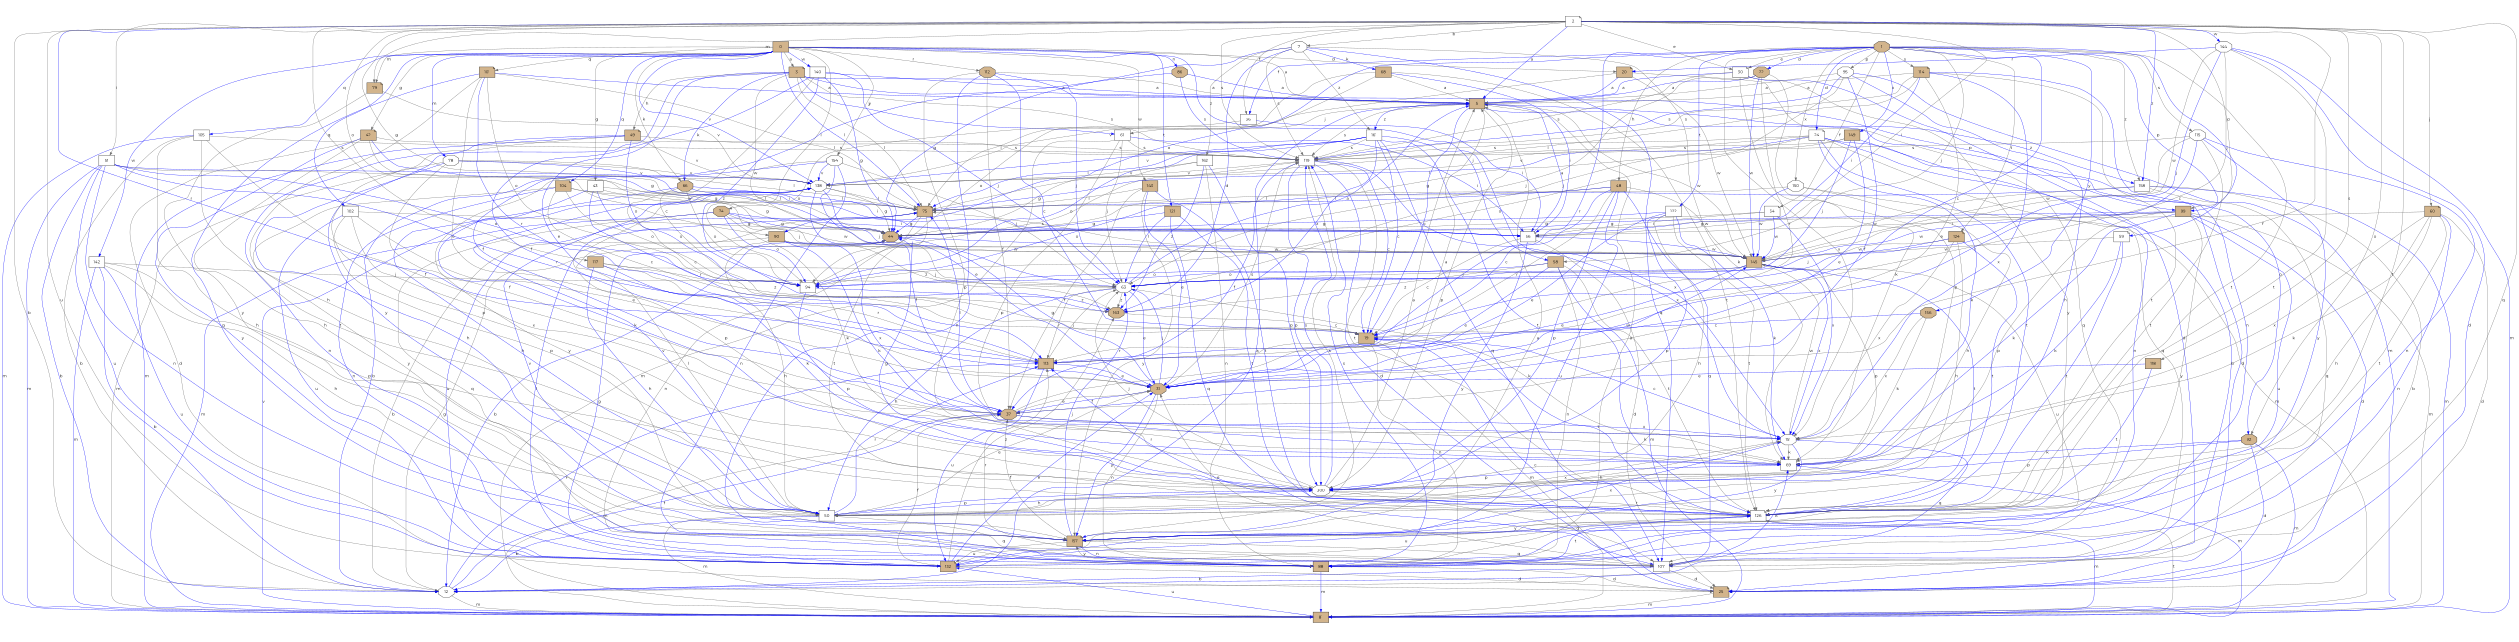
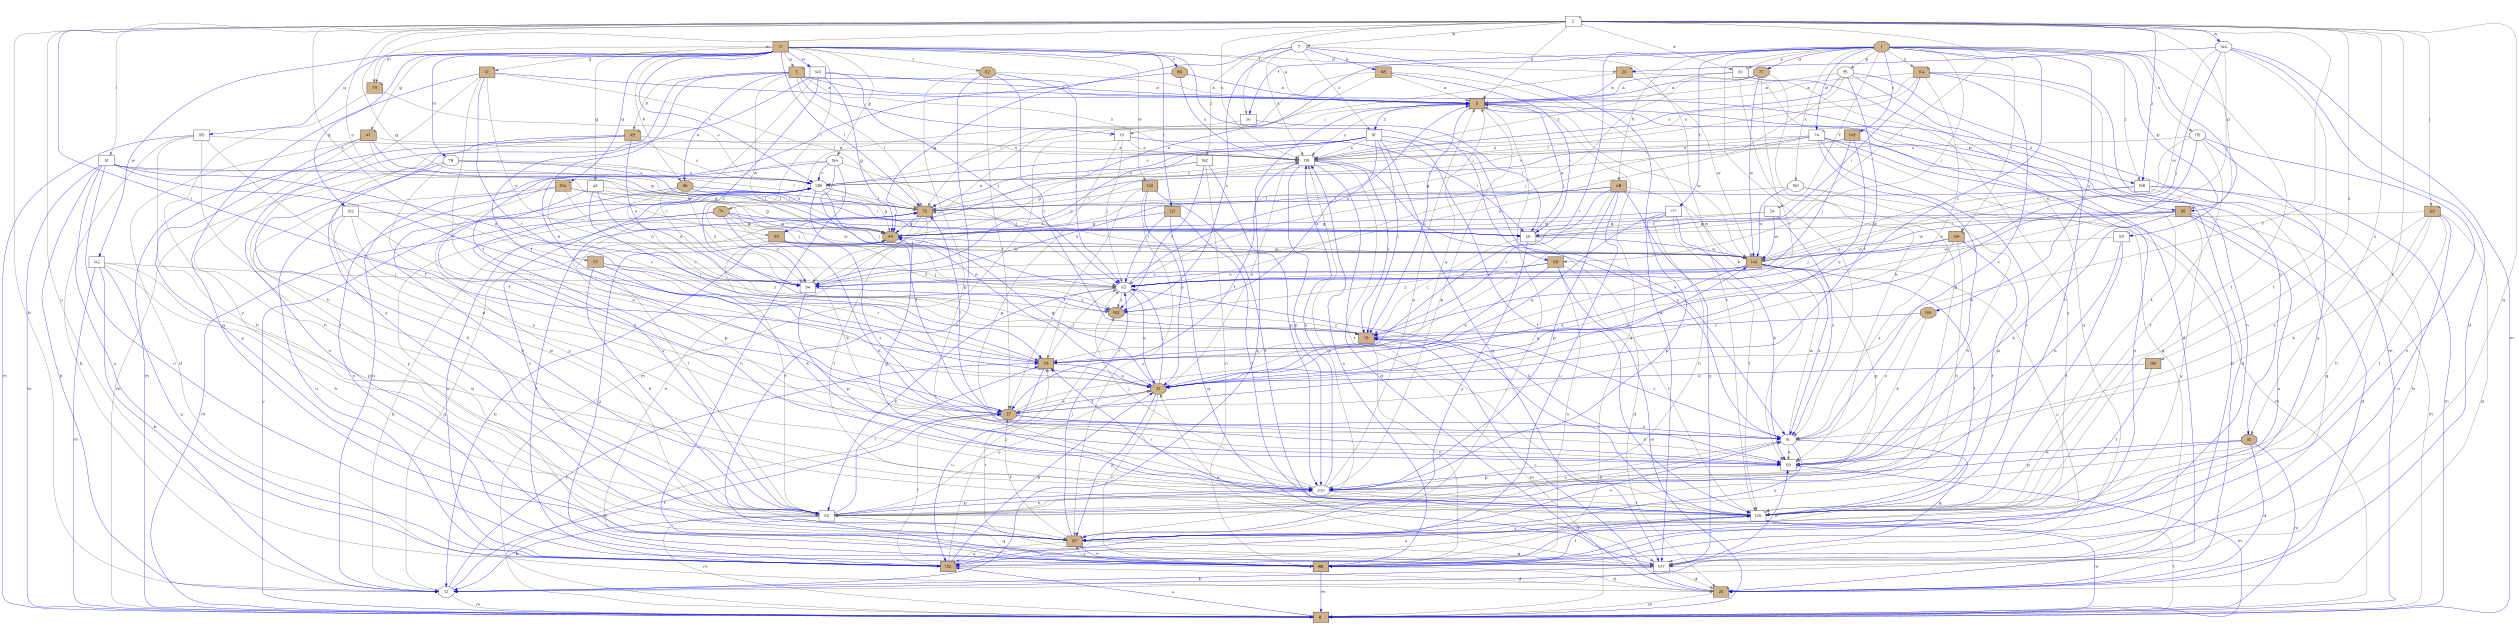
(1528, 60) -> (1528, 60)
(1227, 186) -> (1227, 186)
(1465, 348) -> (1465, 348)
